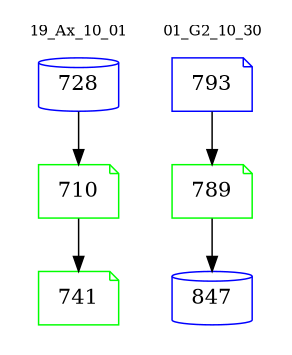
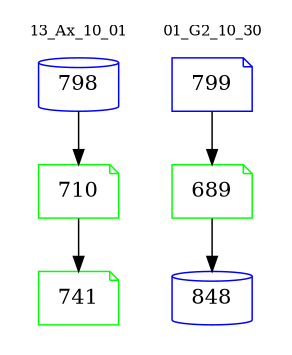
(79, 32) -> (79, 32)
(79, 85) -> (79, 85)
(212, 85) -> (212, 85)
(212, 191) -> (212, 191)
(212, 298) -> (212, 298)
